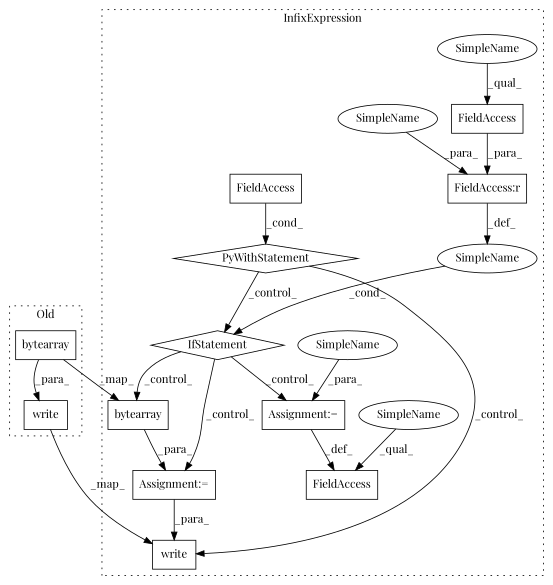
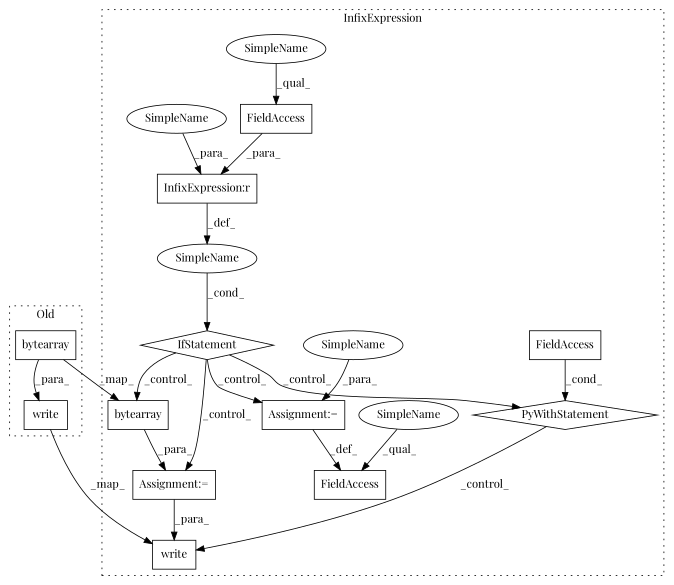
(487, 189) -> (207, 189)
(244, 298) -> (366, 397)
